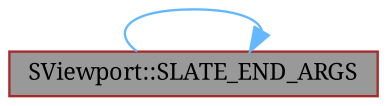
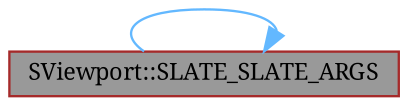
(194, 74) -> (204, 74)
